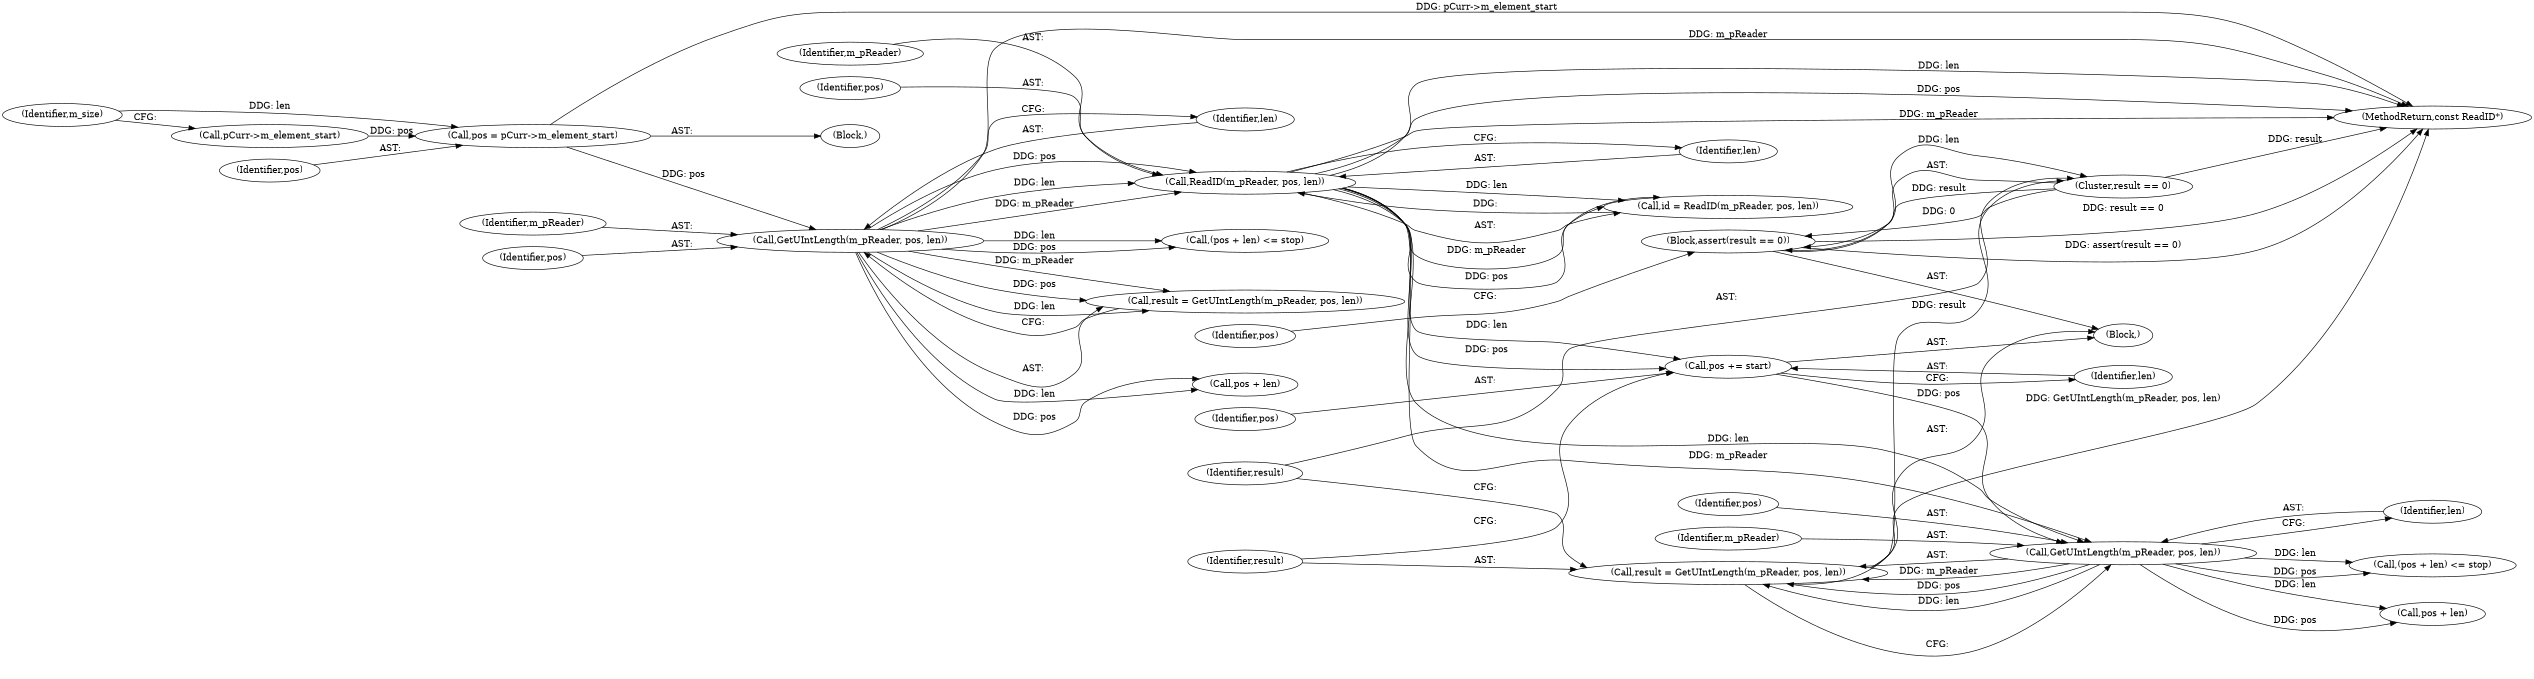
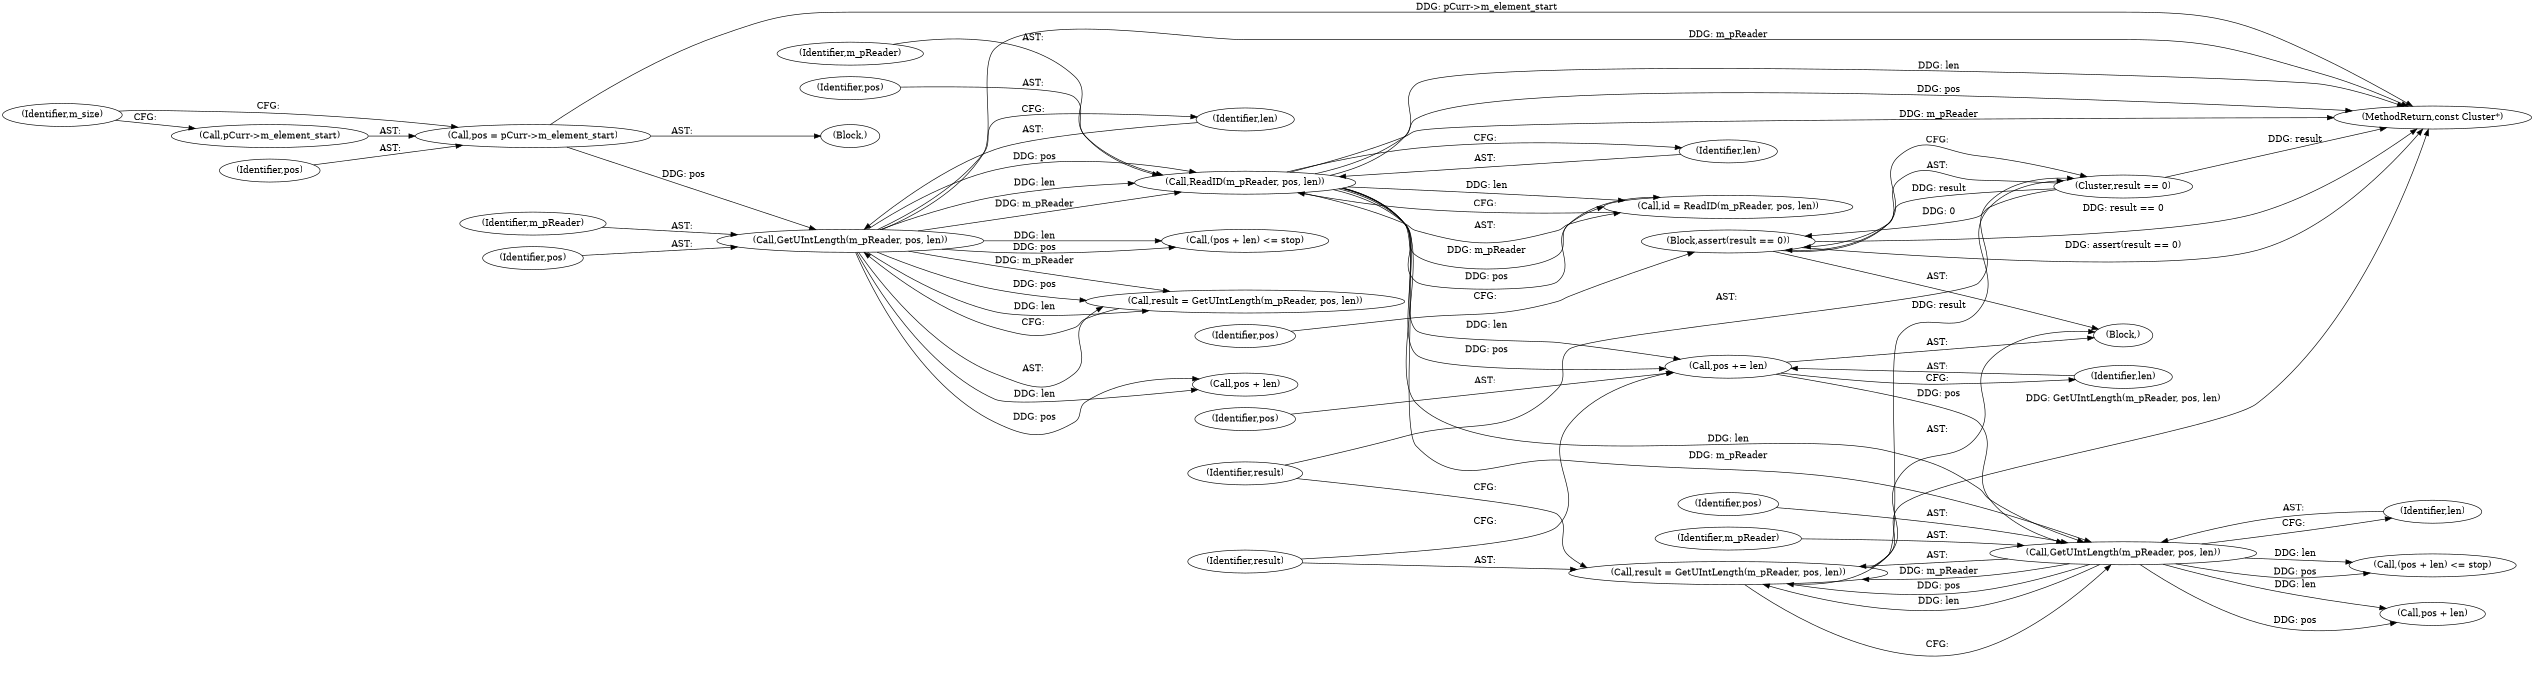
(270, 106) -> (270, 106)
(2433, 118) -> (2433, 118)
(392, 131) -> (392, 131)
(1939, 140) -> (1939, 140)
(1487, 204) -> (1487, 204)
(1728, 367) -> (1728, 367)
